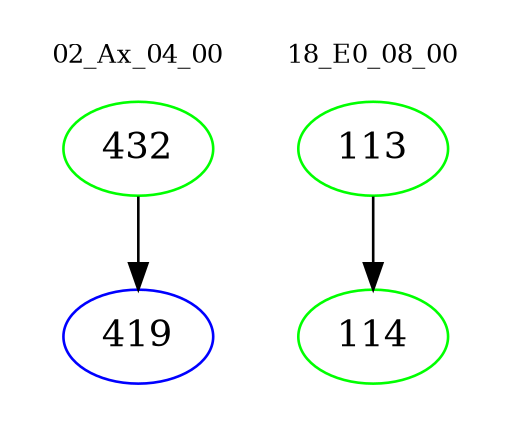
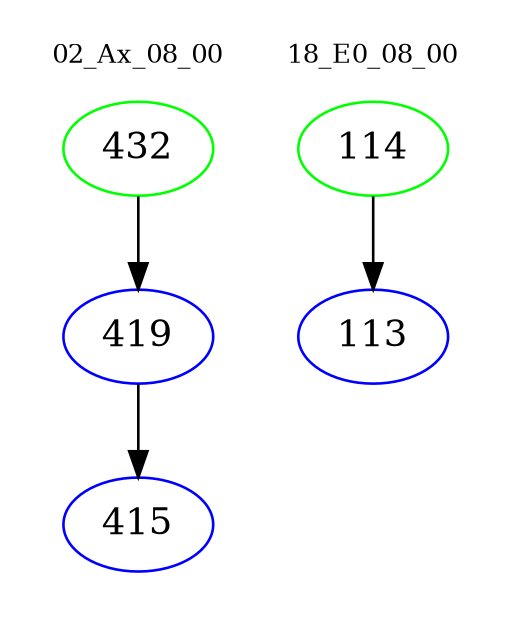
(138, 56) -> (138, 56)
(373, 149) -> (373, 337)
(373, 230) -> (373, 230)
none -> (138, 525)
